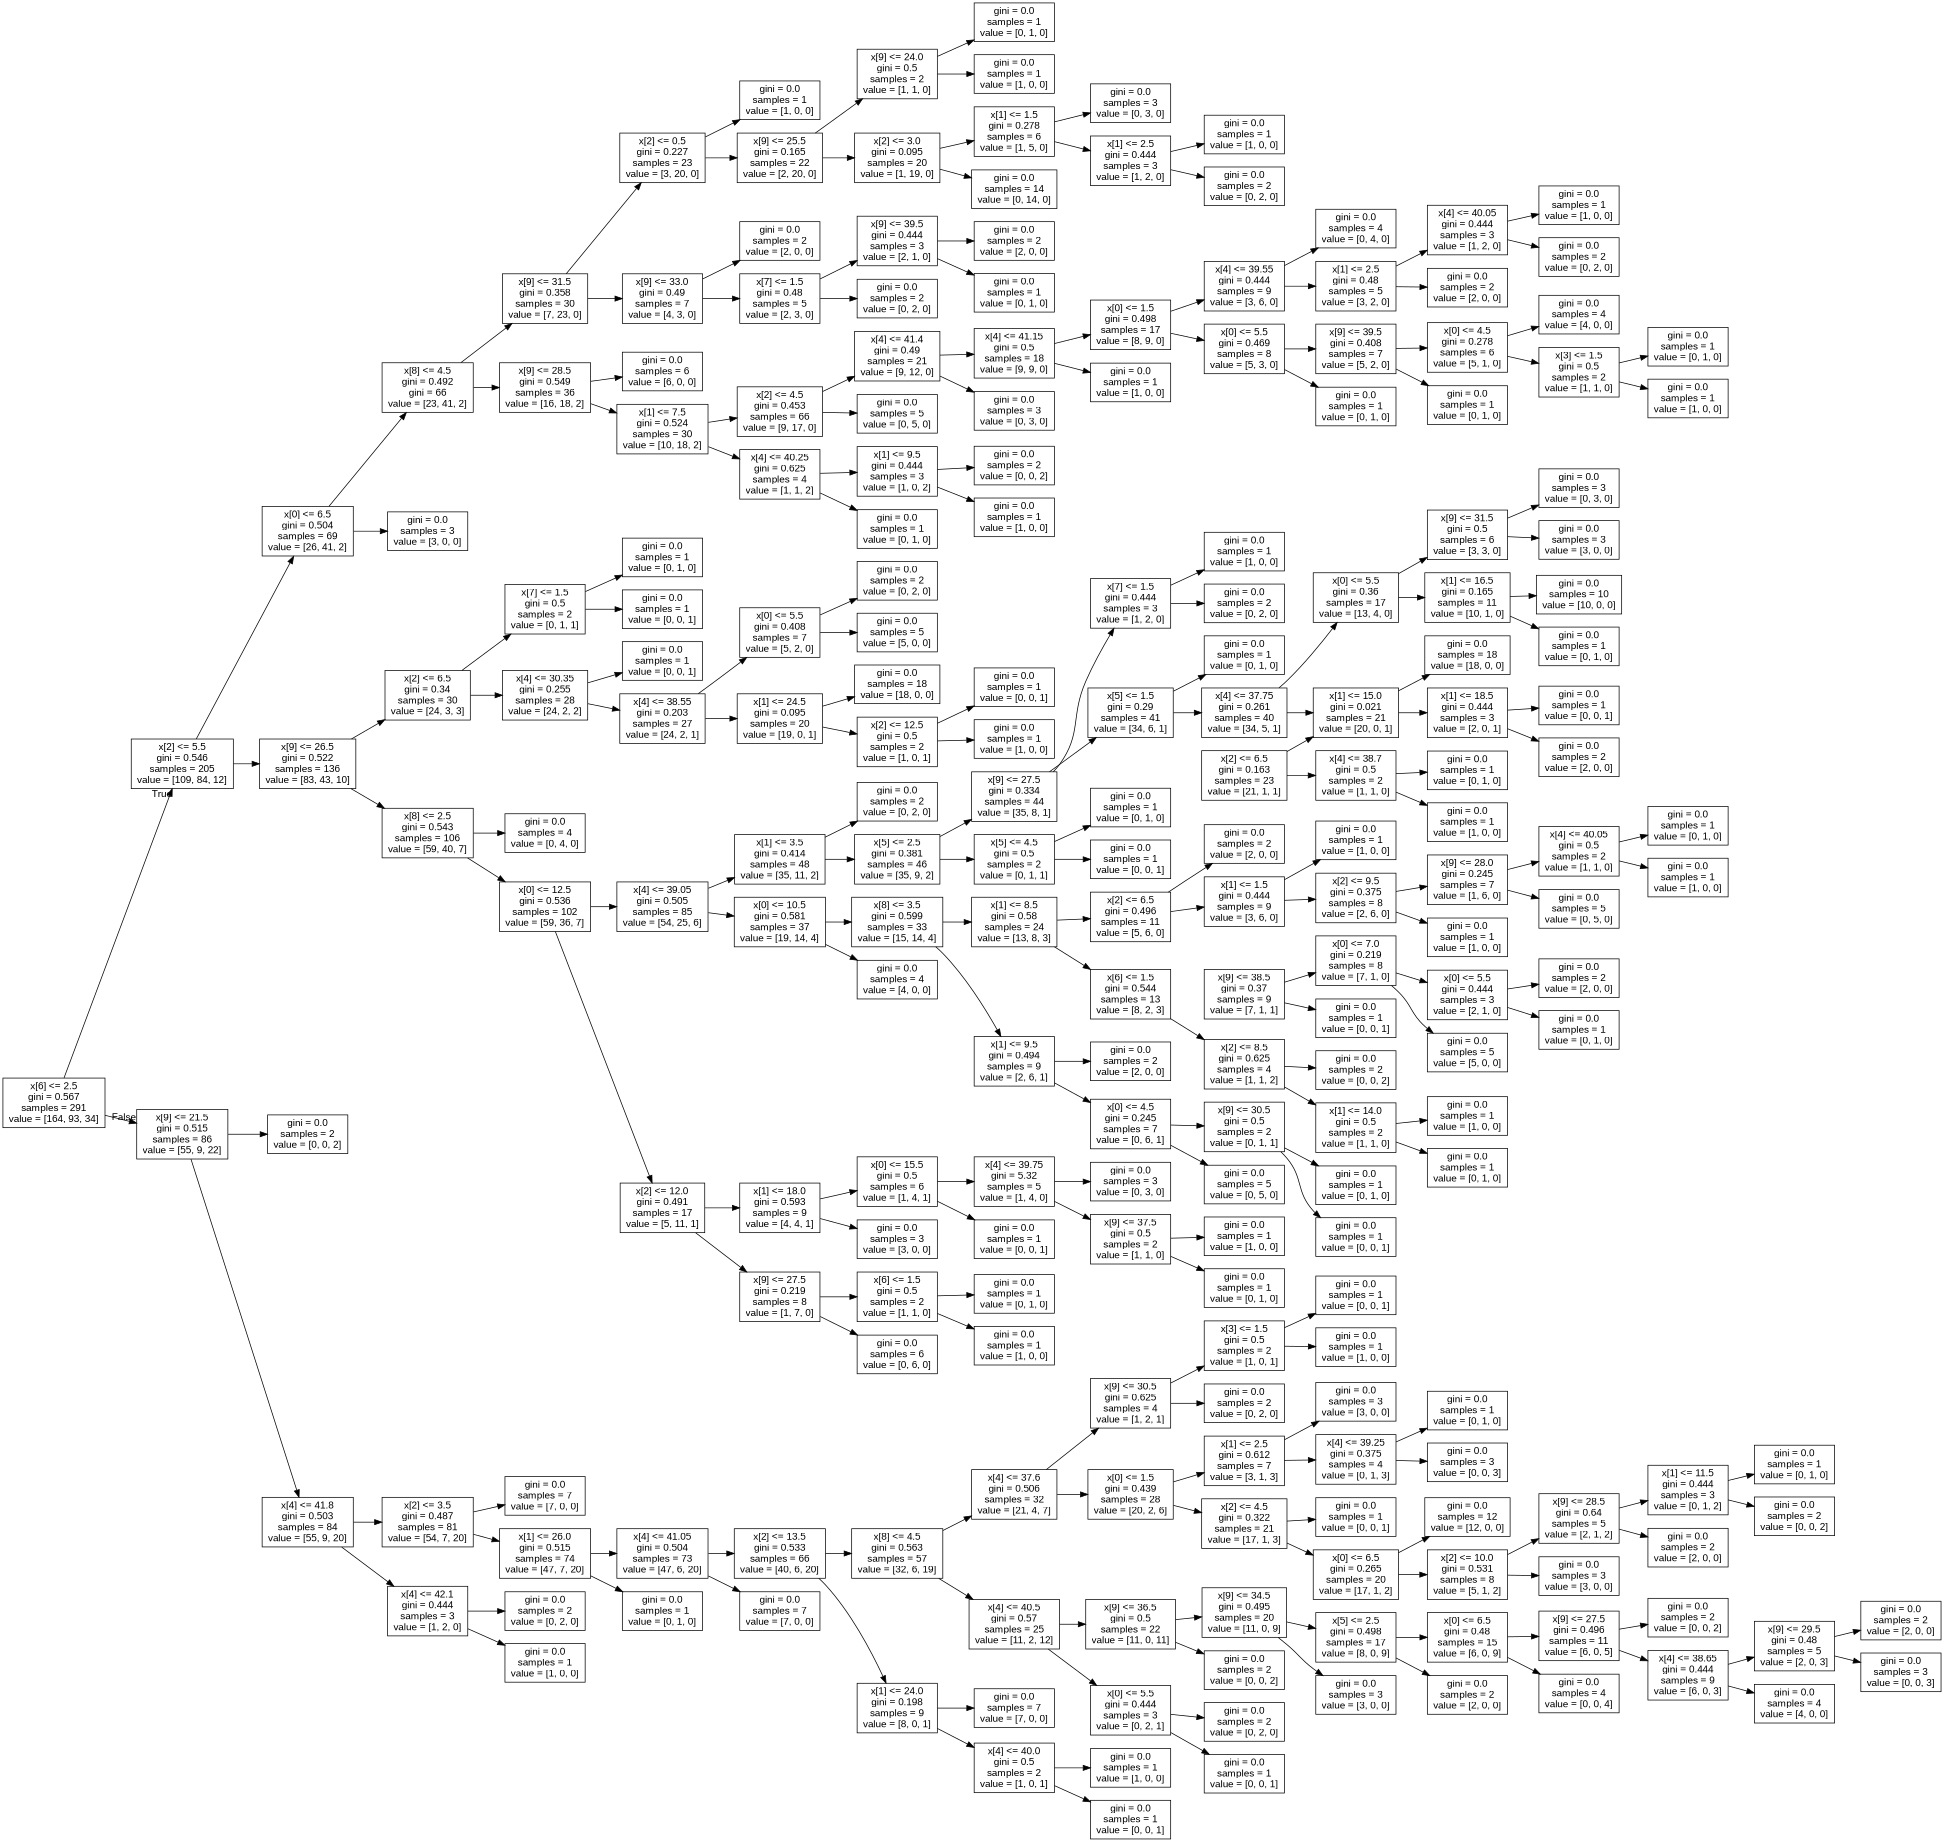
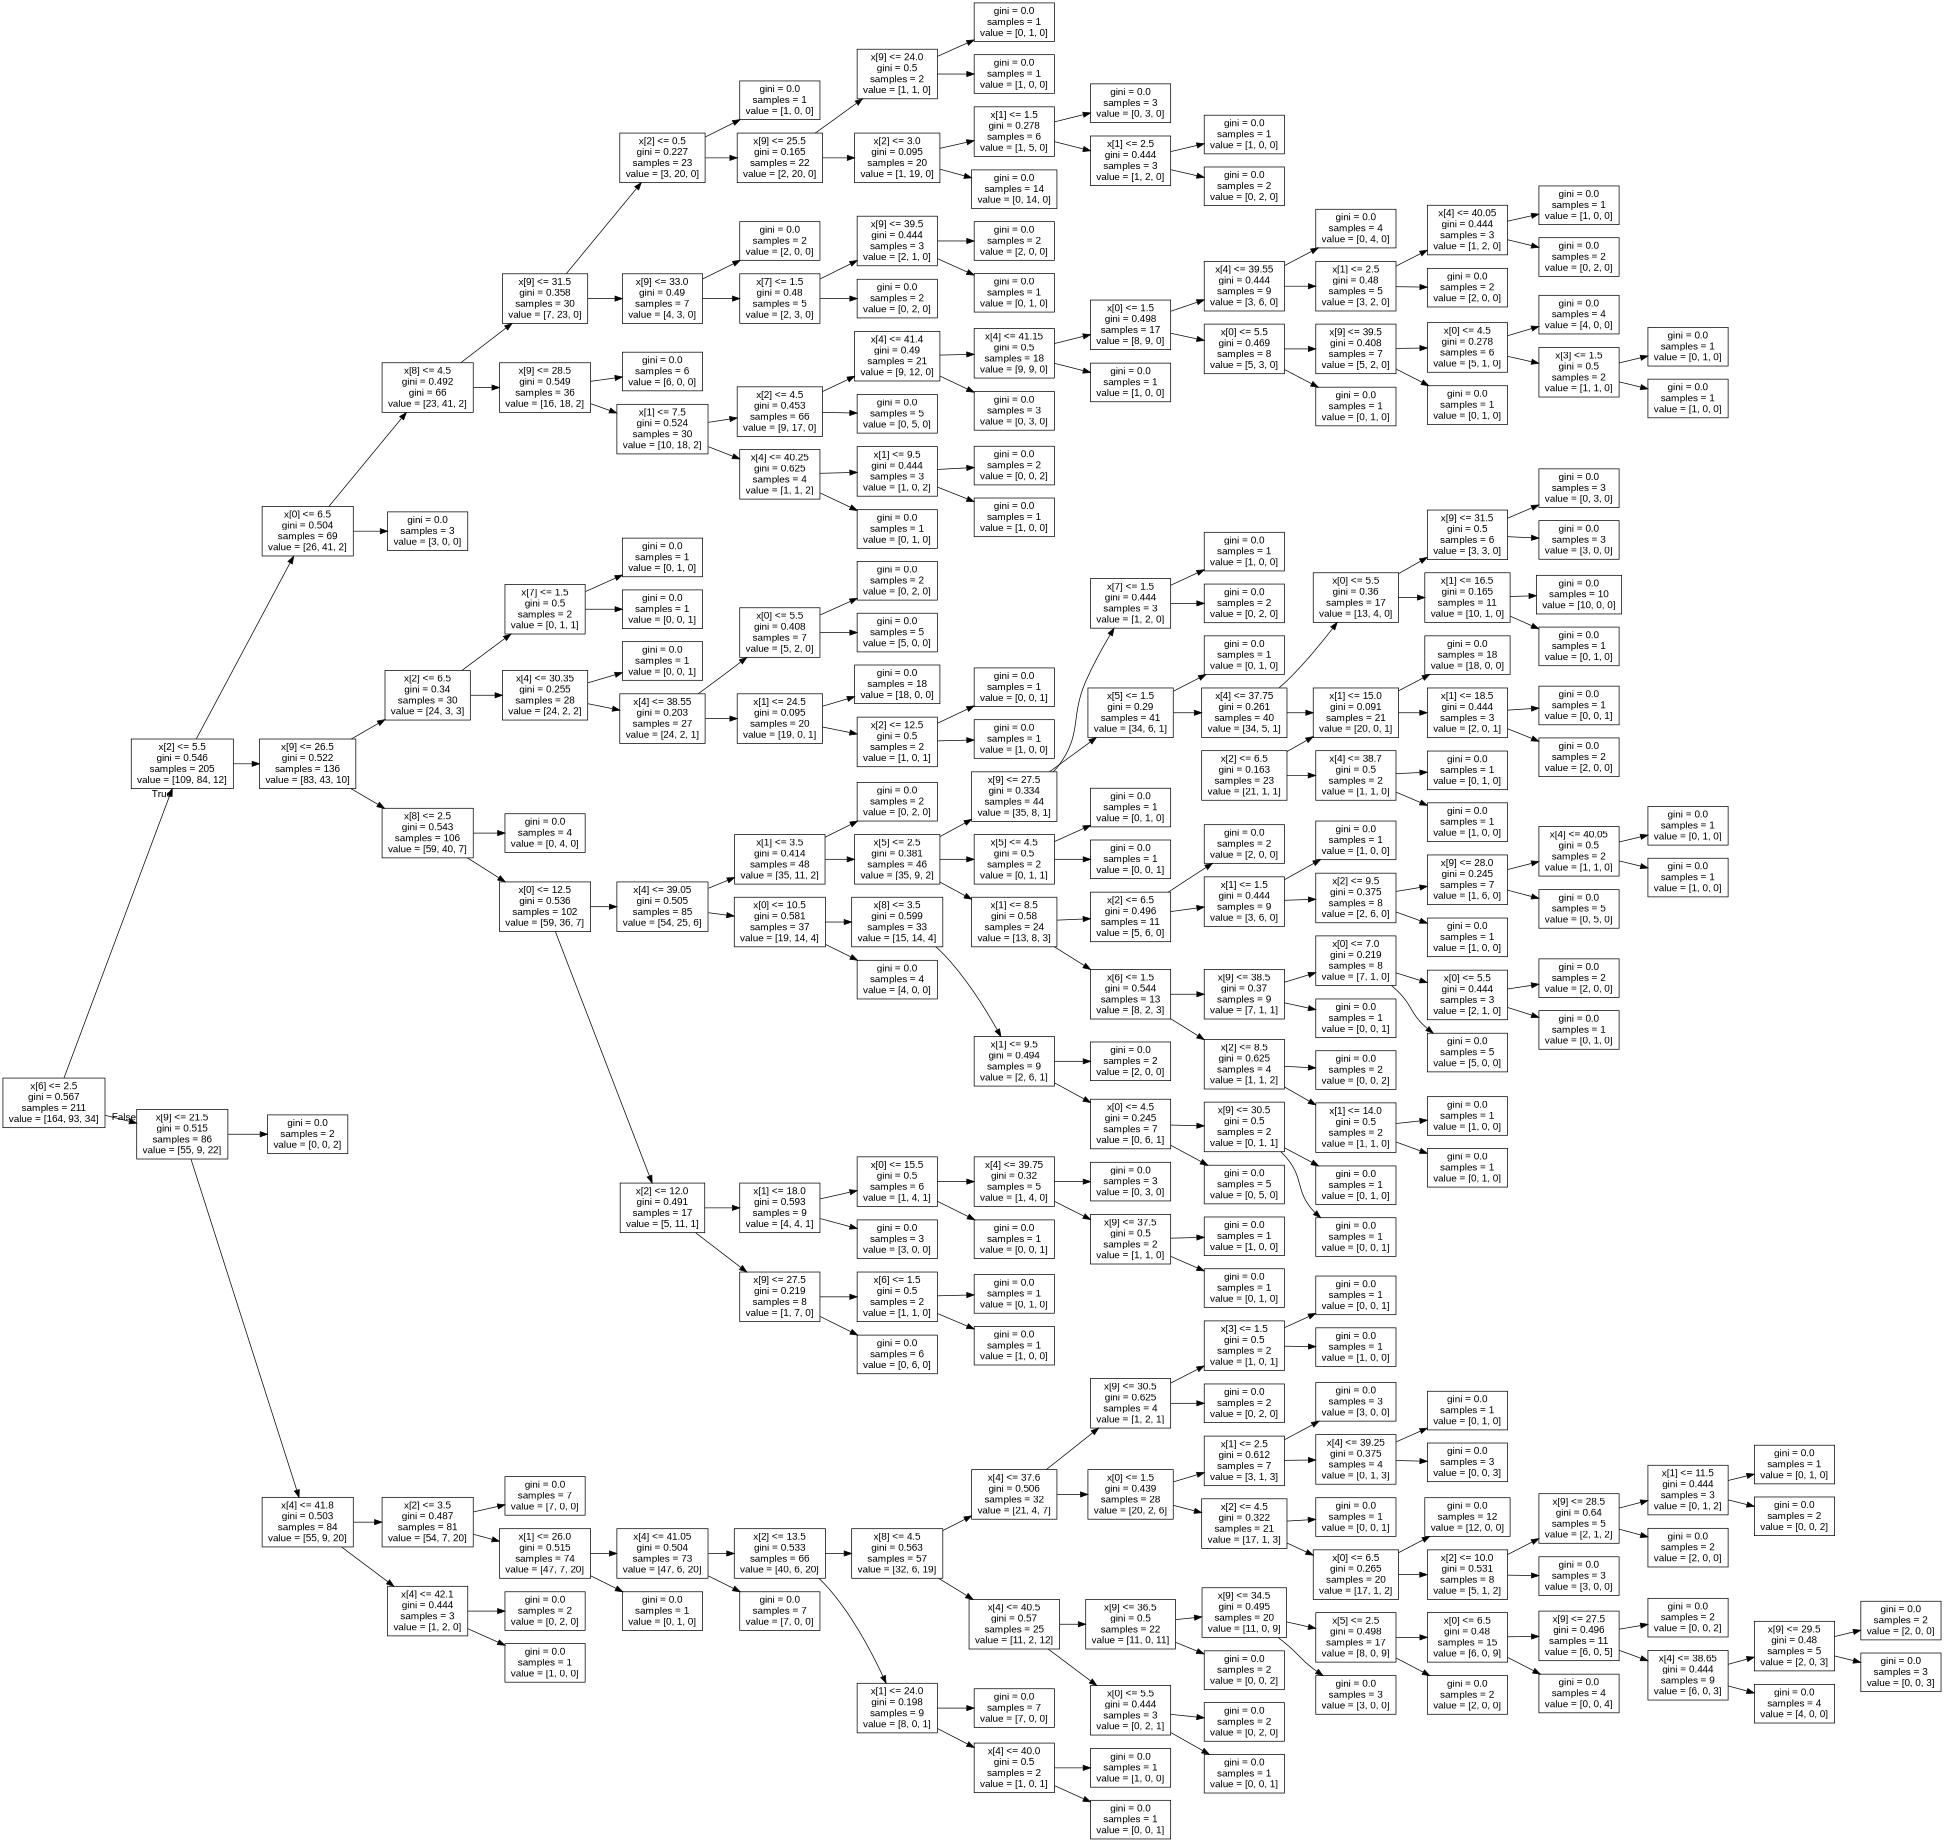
(1356, 713) -> (1356, 713)
(953, 922) -> (953, 889)
none -> (1184, 994)
(54, 1103) -> (54, 1103)
(1014, 1182) -> (1014, 1182)
